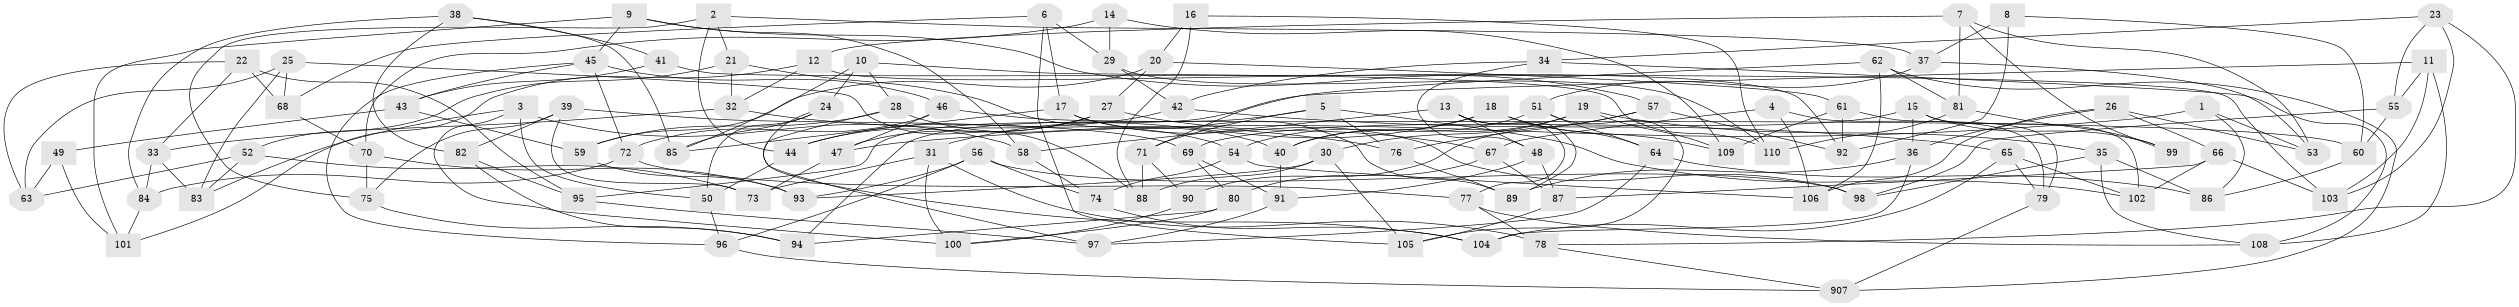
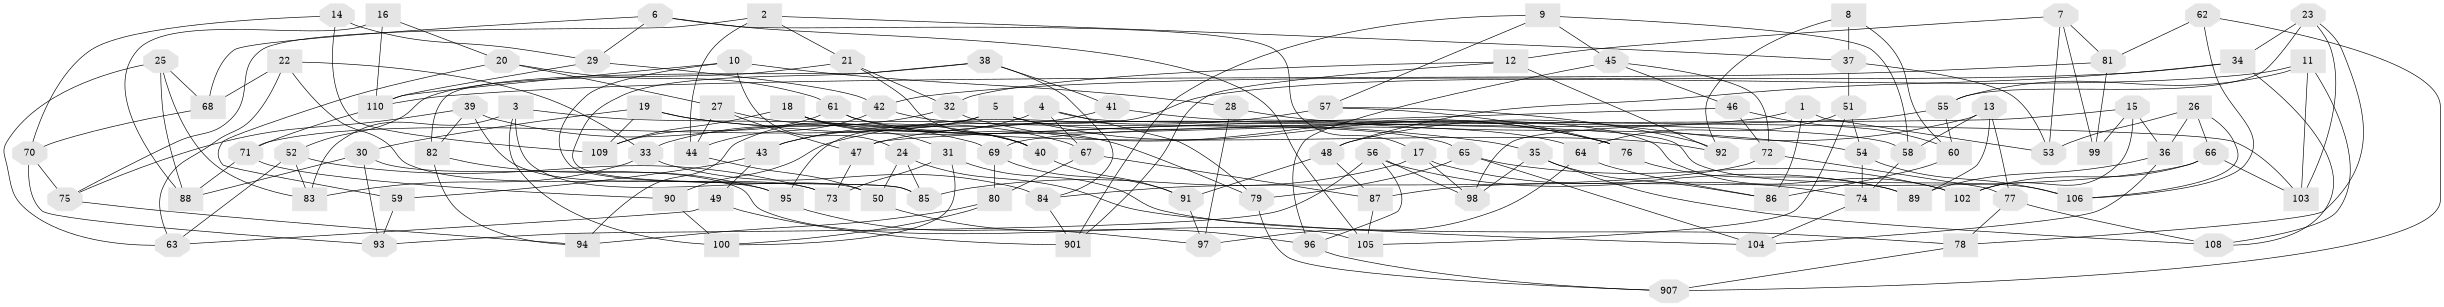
(496, 79) -> (904, 131)
(1397, 87) -> (326, 122)
(738, 126) -> none
(123, 245) -> (1073, 245)
